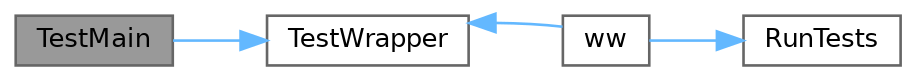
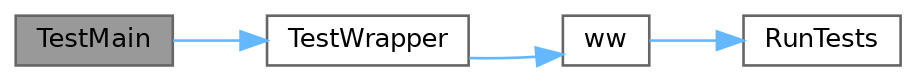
(529, 24) -> (503, 58)
